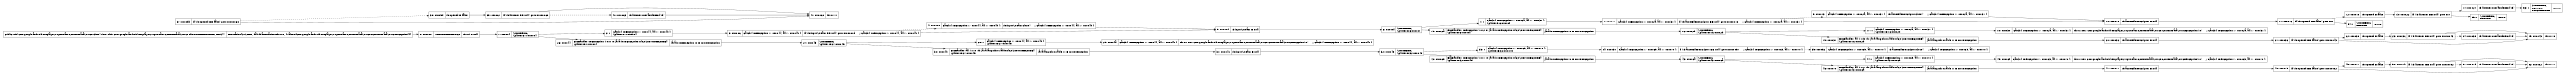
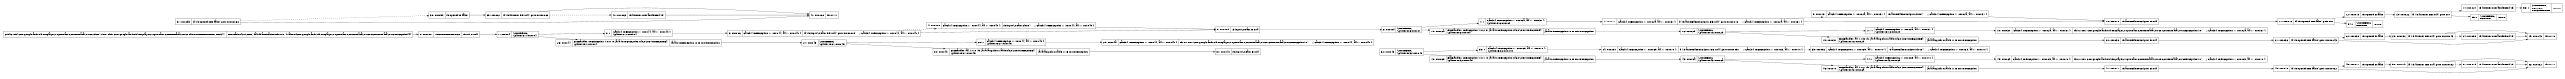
(1319, 52) -> none
